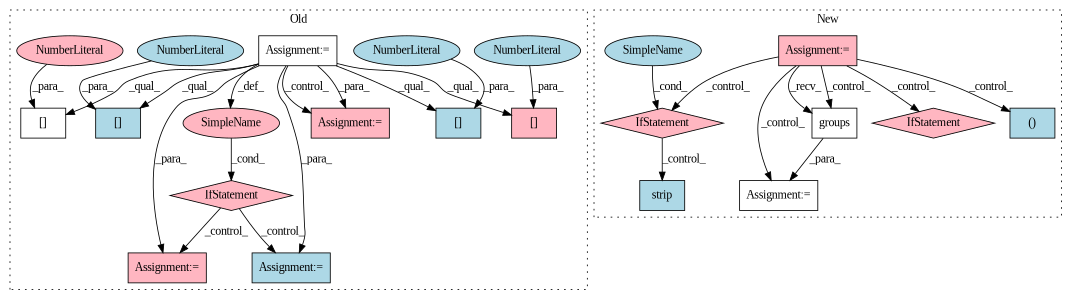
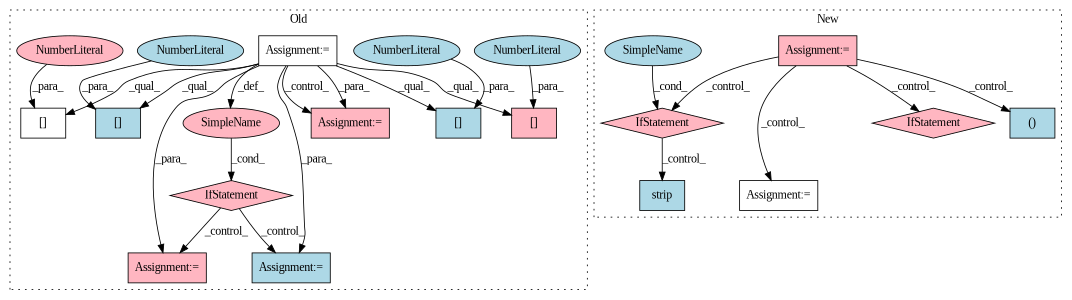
(834, 123) -> none
